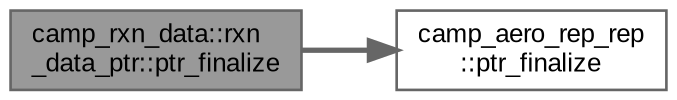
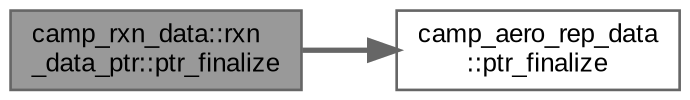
(532, 50) -> (538, 50)
